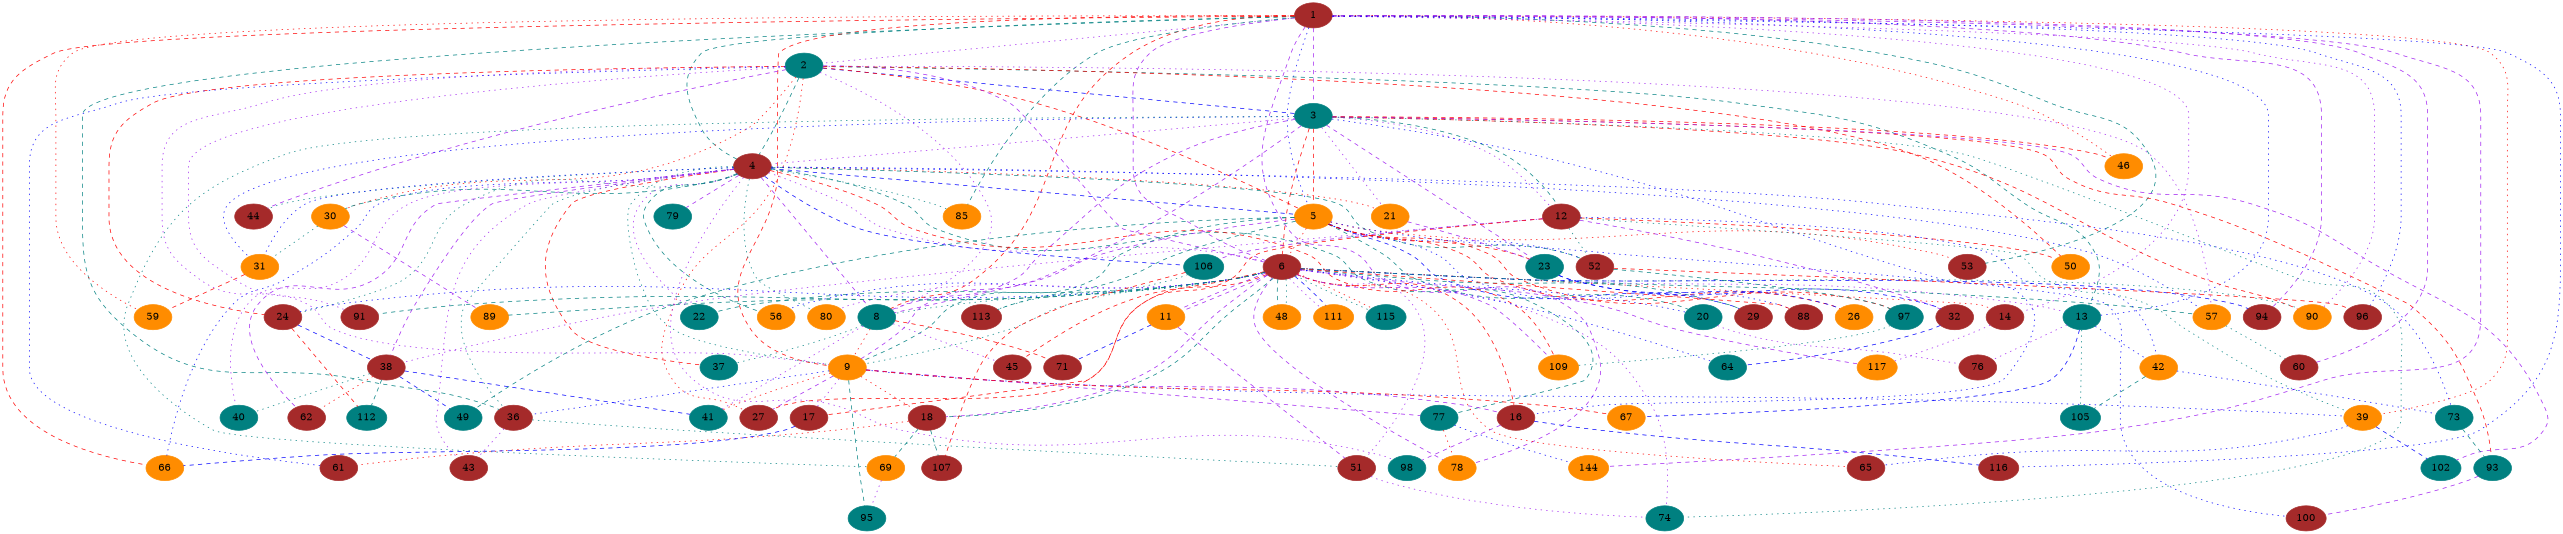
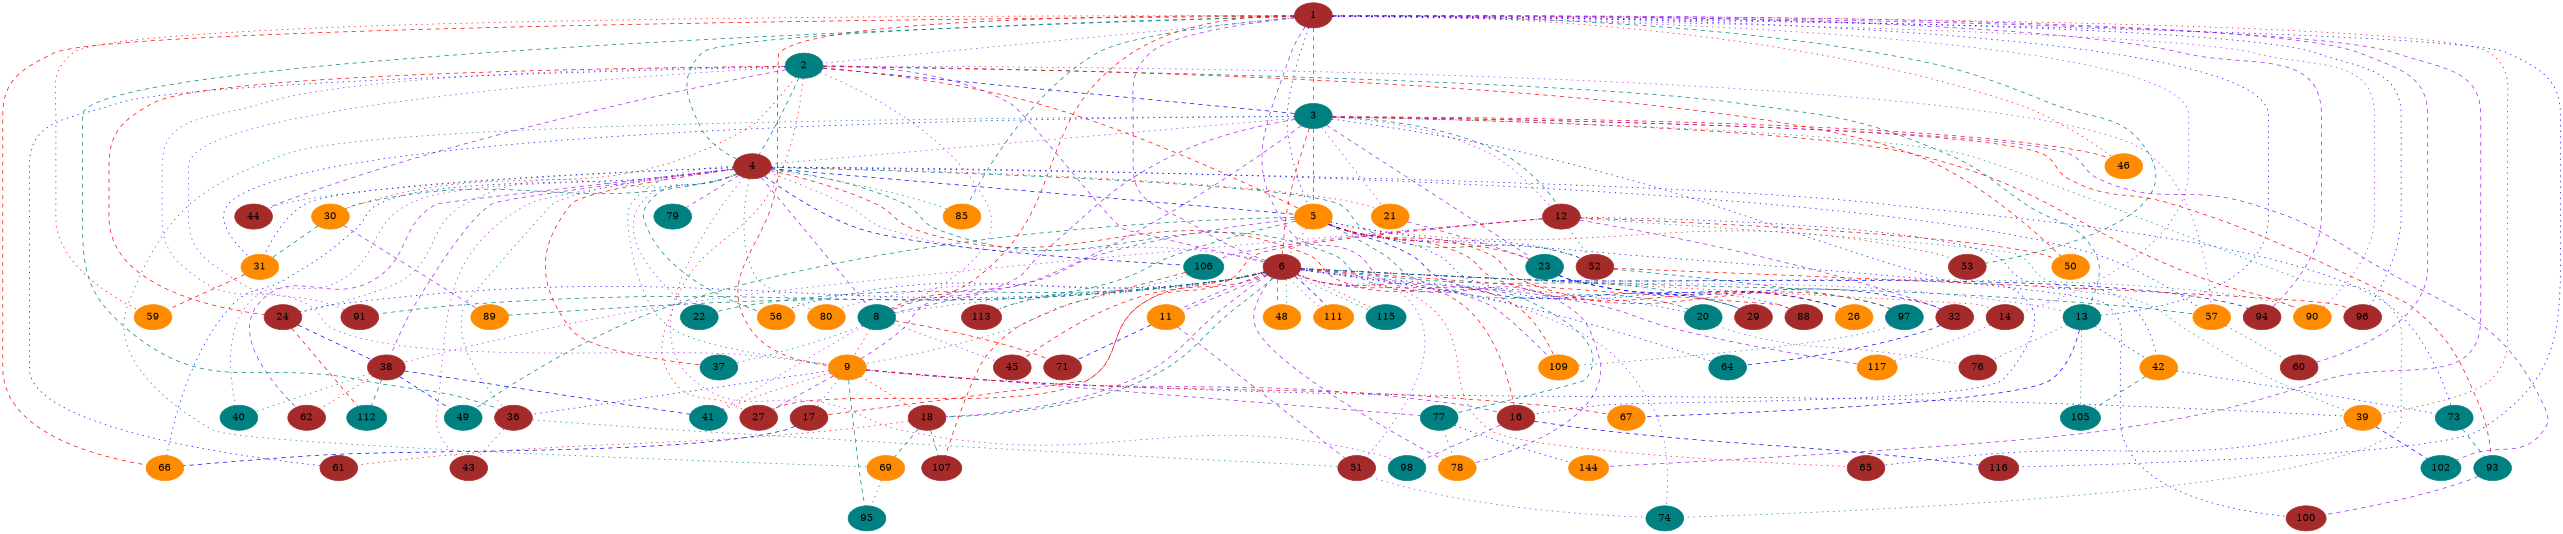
(295, 242) -> (295, 242)
(1089, 282) -> none
